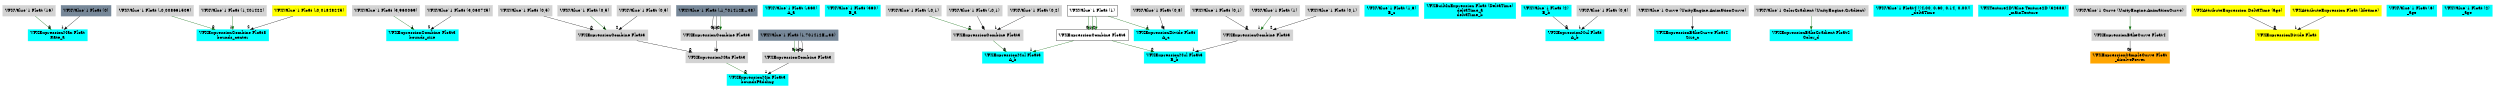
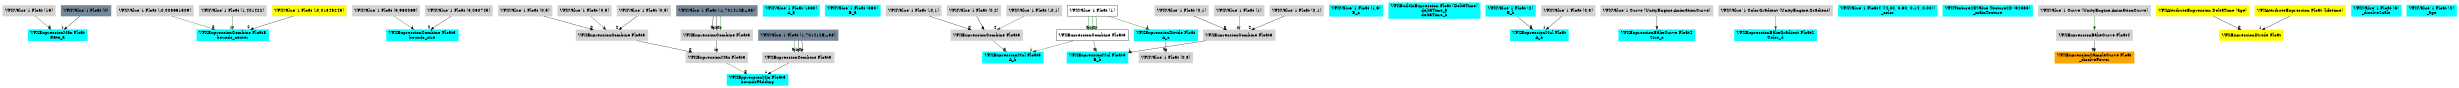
(1923, 11) -> (1888, 11)
(2412, 11) -> (2376, 11)
(1161, 21) -> (1166, 45)
